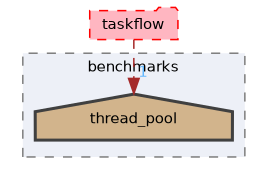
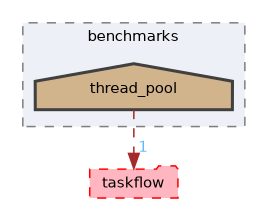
(134, 63) -> (134, 136)
